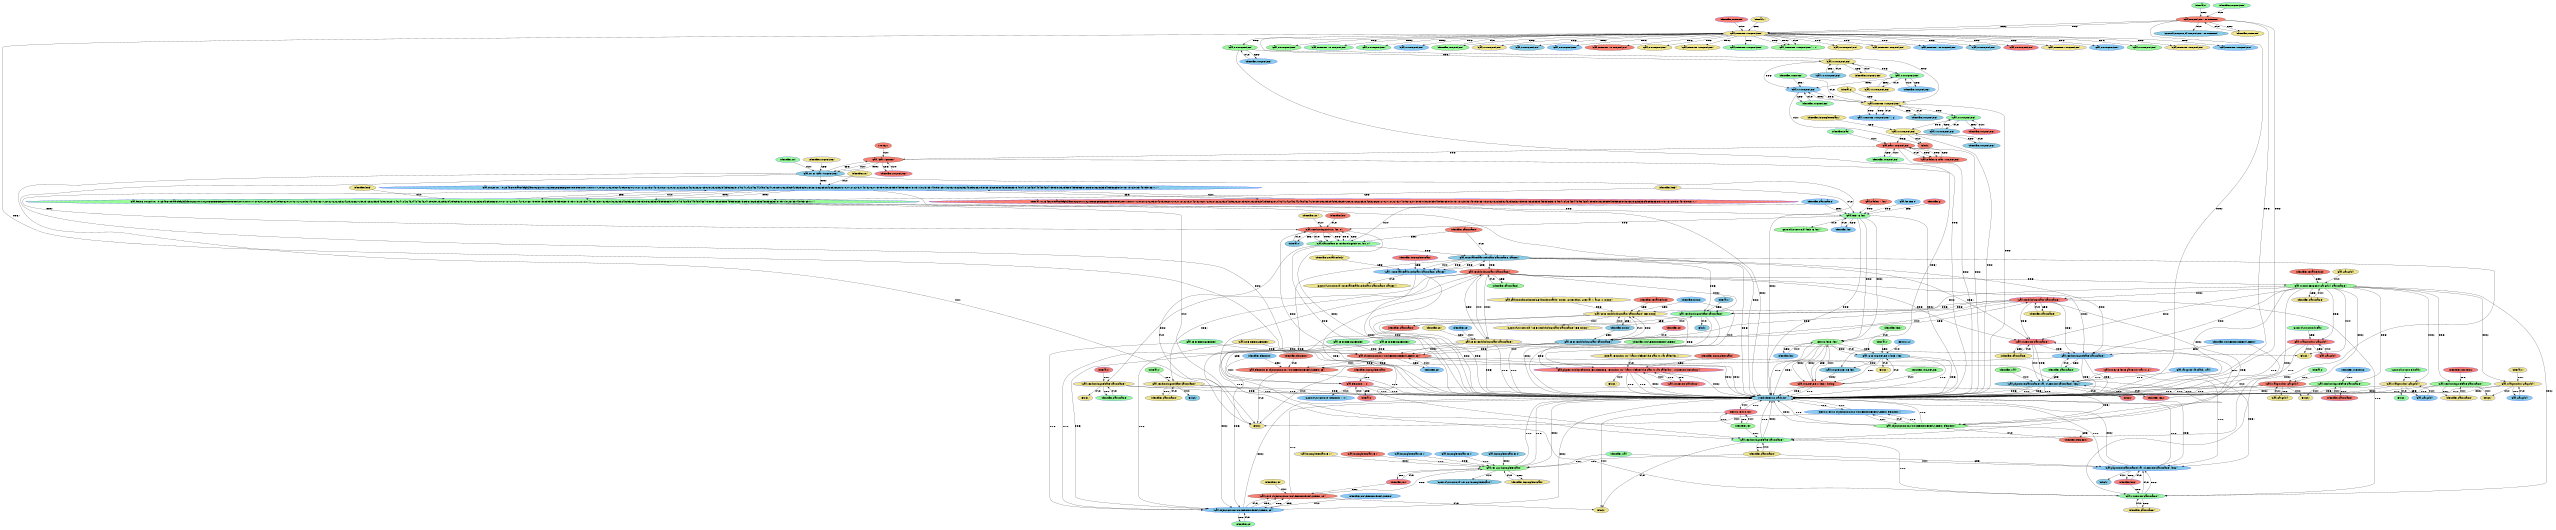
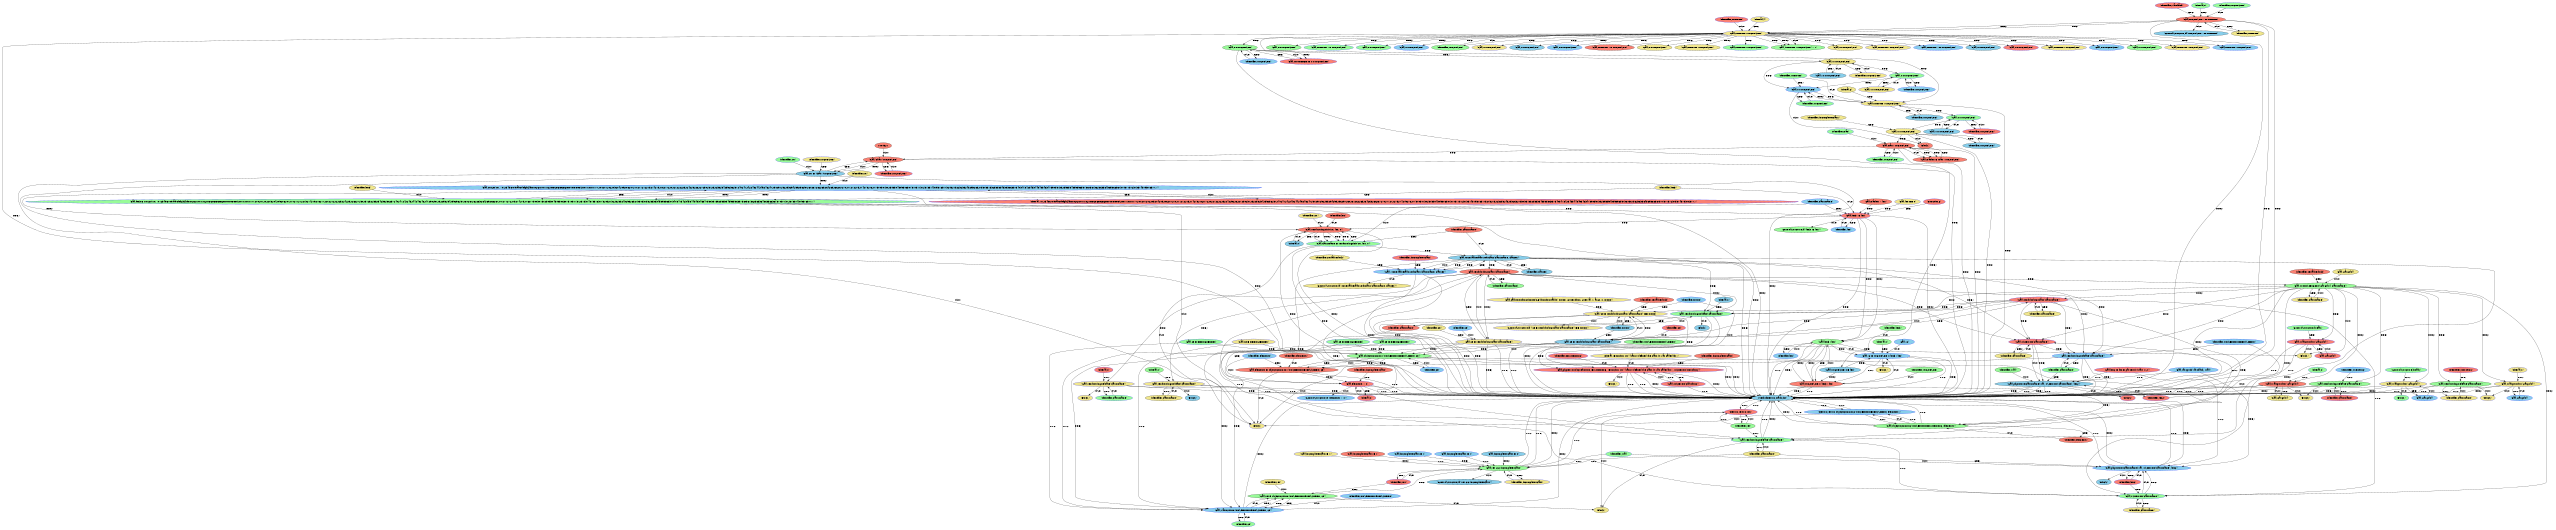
none -> (2172, 5)
(1760, 19) -> (1760, 19)
none -> (1308, 62)
(1876, 118) -> none
(883, 160) -> (883, 160)
(1908, 202) -> (1908, 202)
(1934, 202) -> (1934, 202)
(1856, 216) -> (1856, 216)
none -> (1537, 272)
(1827, 342) -> (1827, 342)
(1904, 342) -> (1904, 342)
(1389, 356) -> (1389, 356)
none -> (1568, 356)
(1882, 356) -> (1882, 356)
none -> (1326, 361)
(1867, 363) -> (1856, 363)
(2127, 370) -> (2127, 370)
none -> (1323, 377)
(1816, 384) -> (1816, 384)
(1479, 401) -> (1719, 395)
(1745, 405) -> (1745, 405)
none -> (1612, 416)
(1921, 426) -> (1921, 426)
(1293, 496) -> (1293, 496)
(1243, 510) -> (1243, 510)
